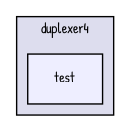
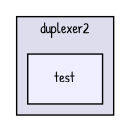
(65, 30) -> (65, 30)
